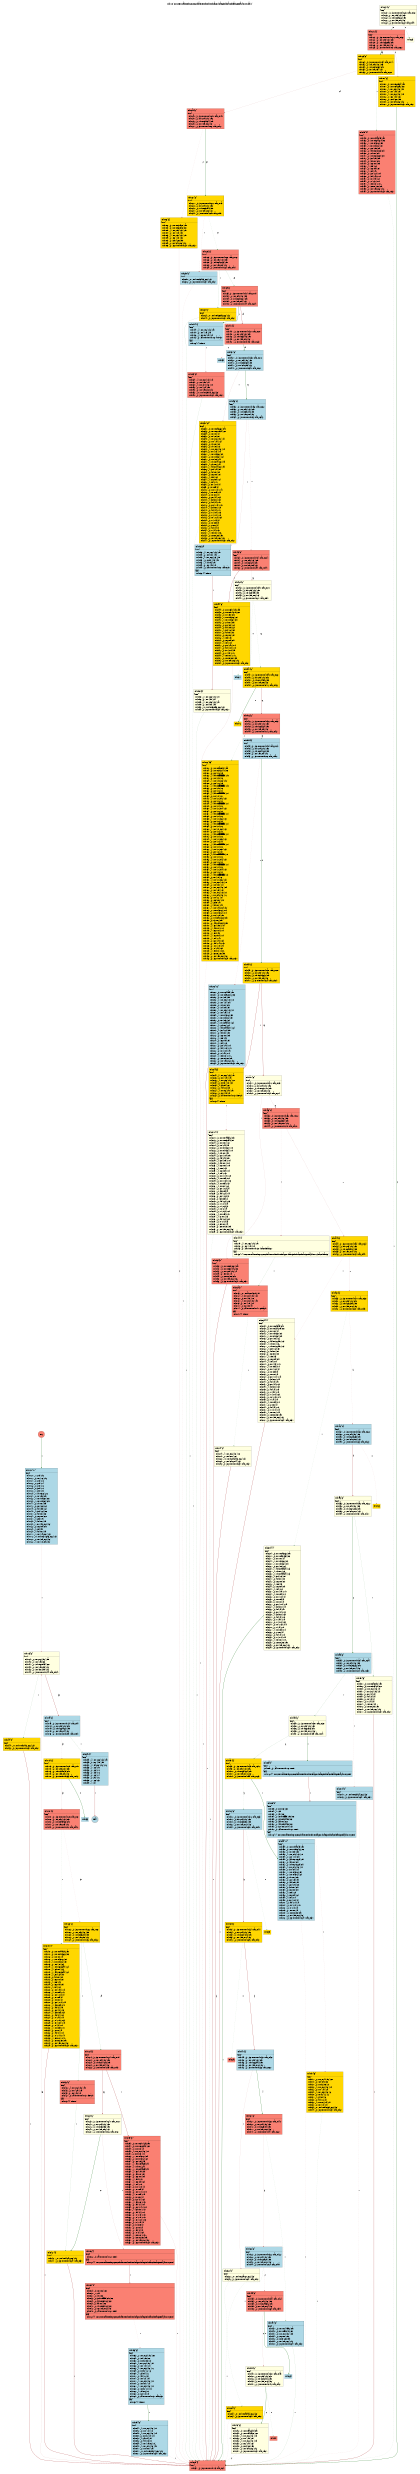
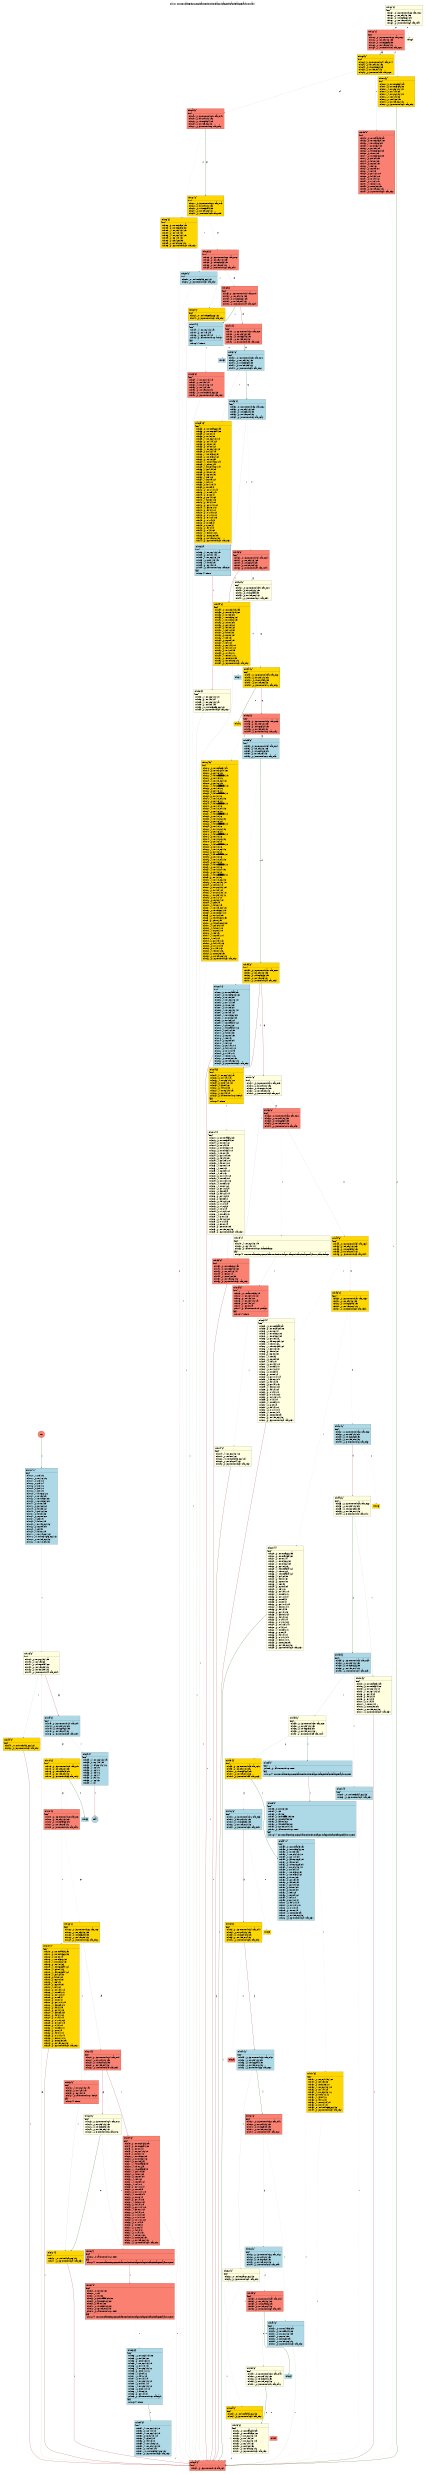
(41, 1434) -> (41, 1434)
